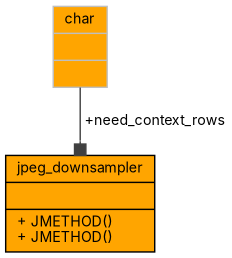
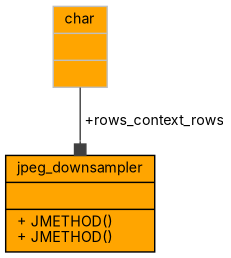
(153, 121) -> (153, 121)
